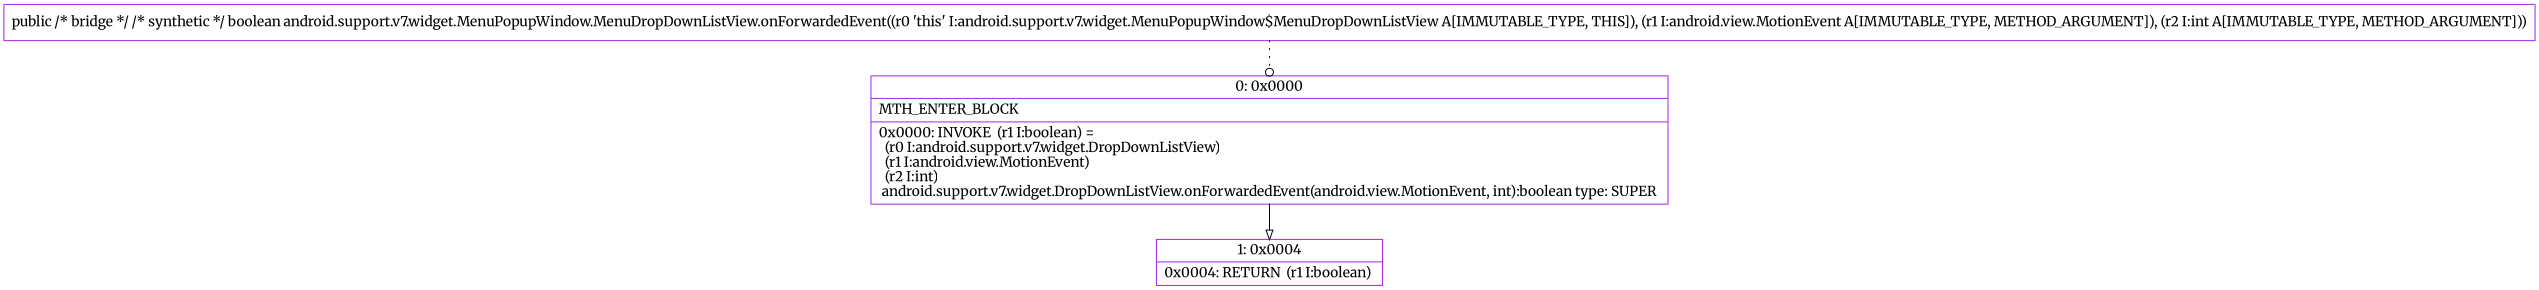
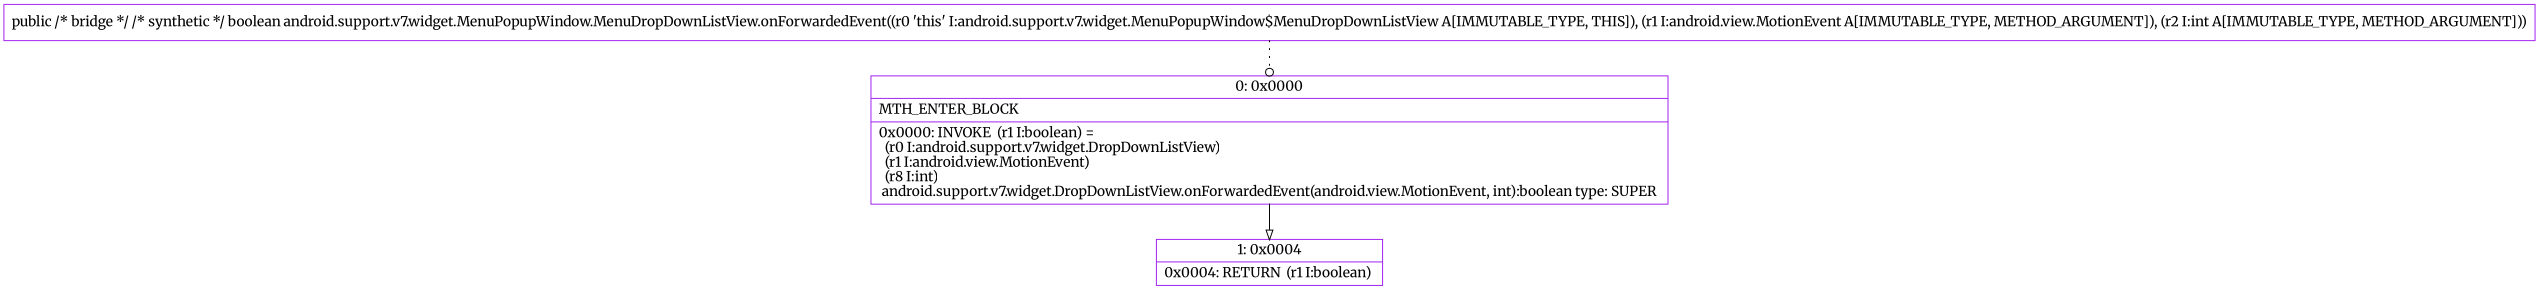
(909, 177) -> (909, 177)
